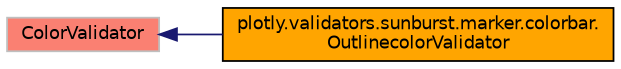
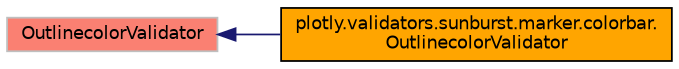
(83, 34) -> (112, 34)
